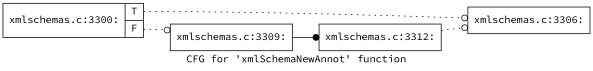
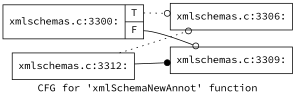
(154, 29) -> (162, 34)
(303, 37) -> (149, 63)
